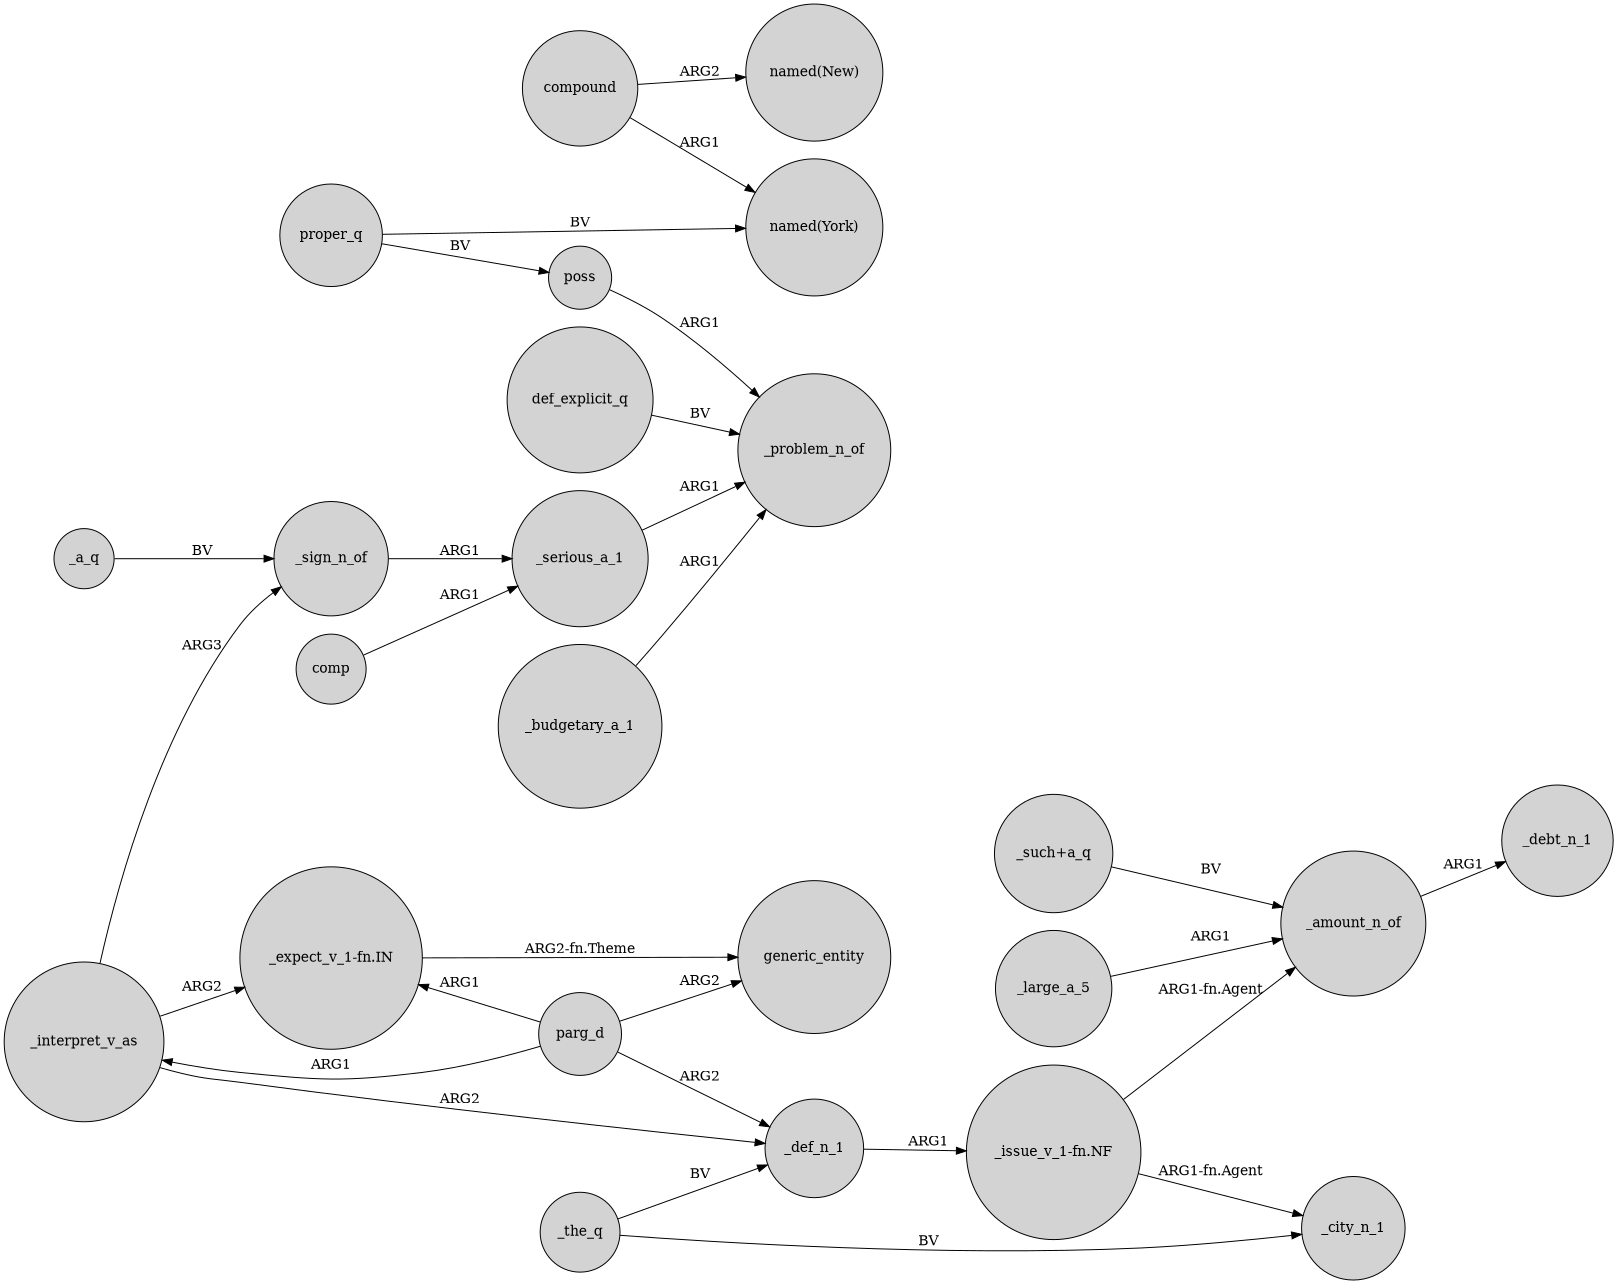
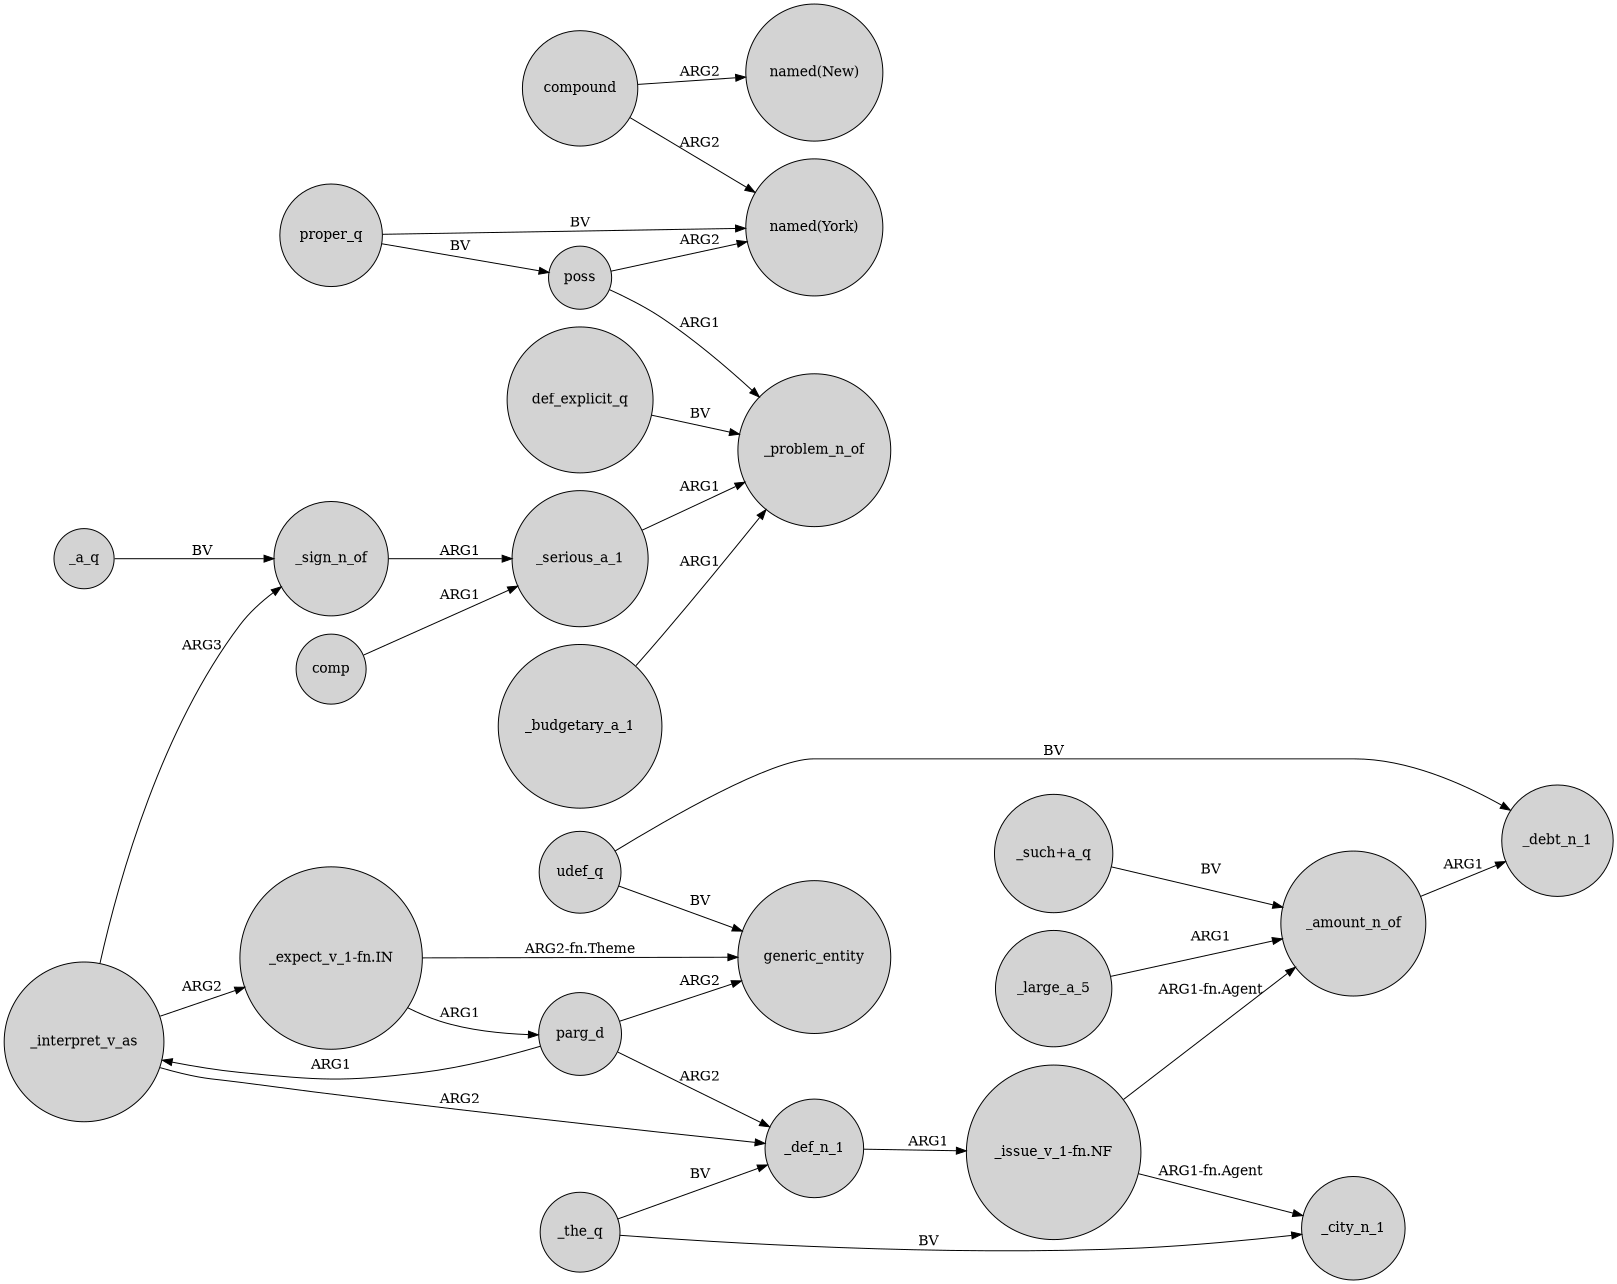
(700, 143) -> (700, 143)
none -> (674, 257)
none -> (580, 872)
(484, 1005) -> (466, 1028)
